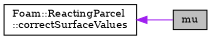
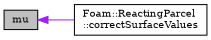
(160, 20) -> (61, 20)
